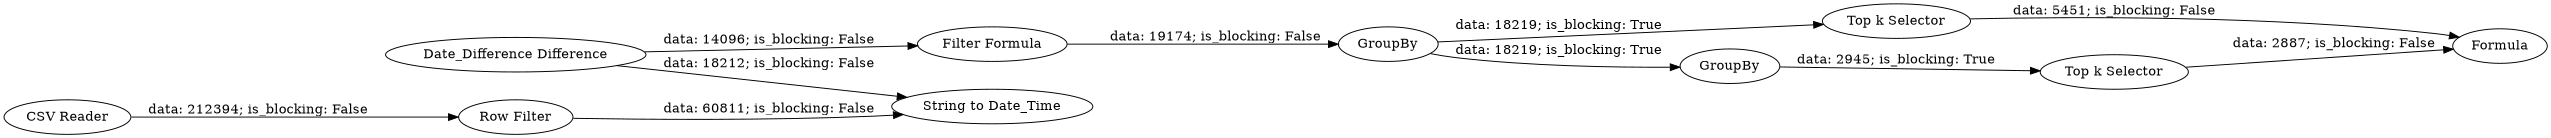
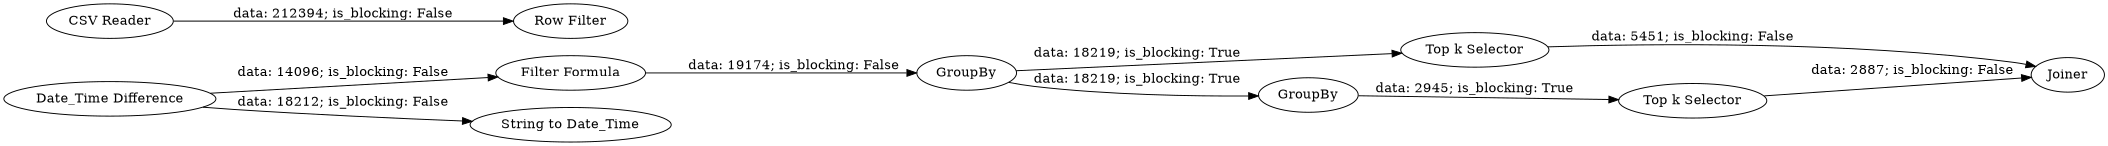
(2500, 46) -> (2068, 75)
(516, 55) -> (110, 99)
(733, 119) -> none
